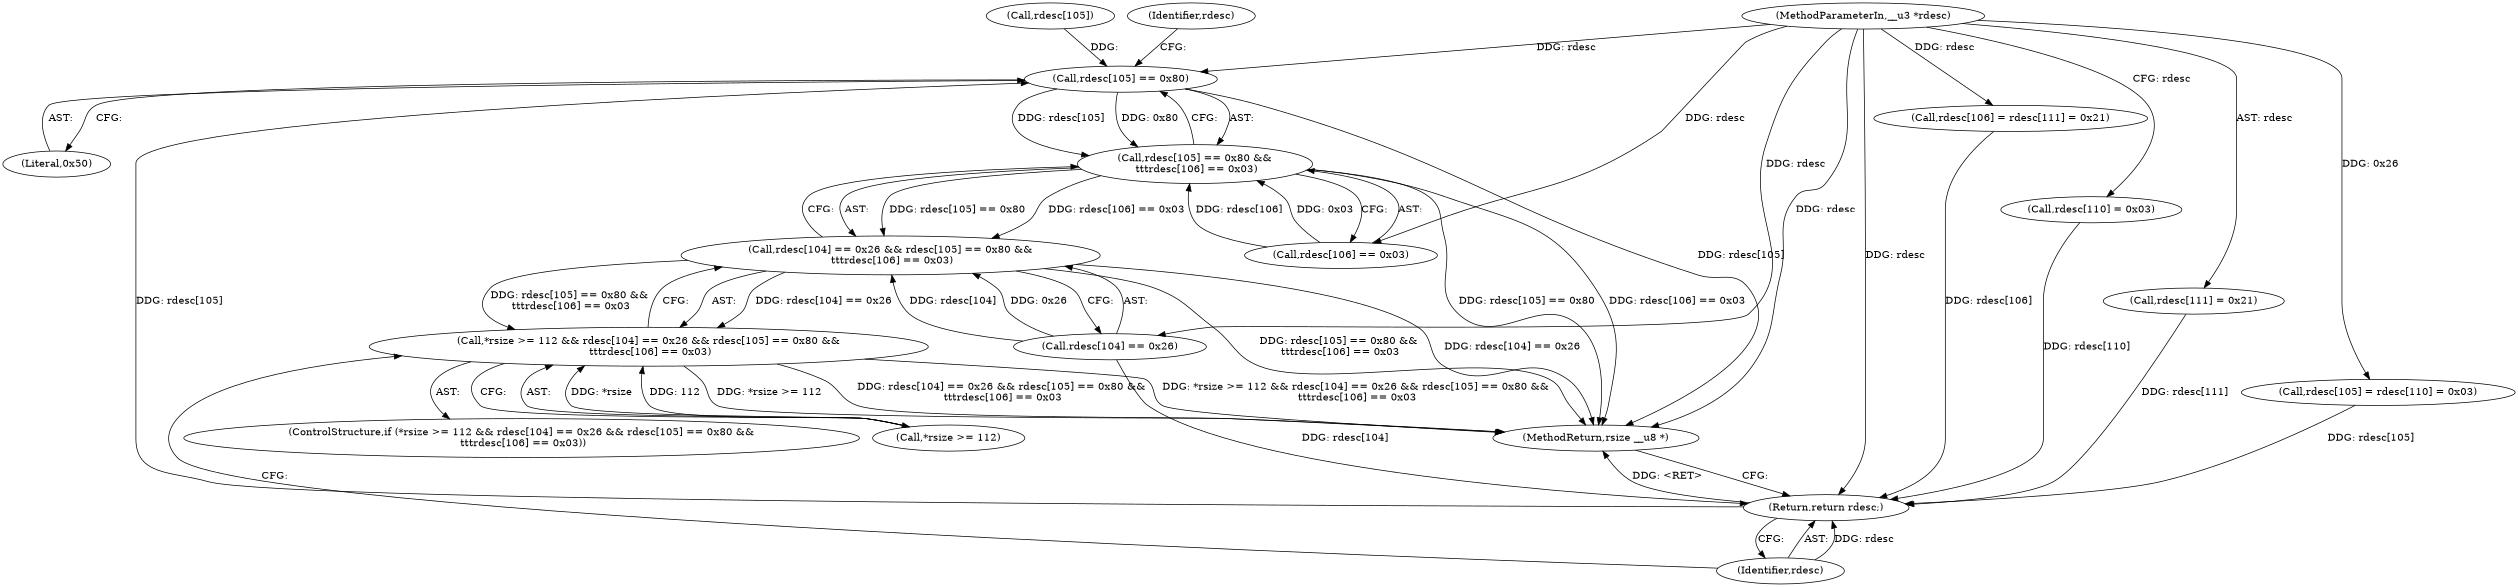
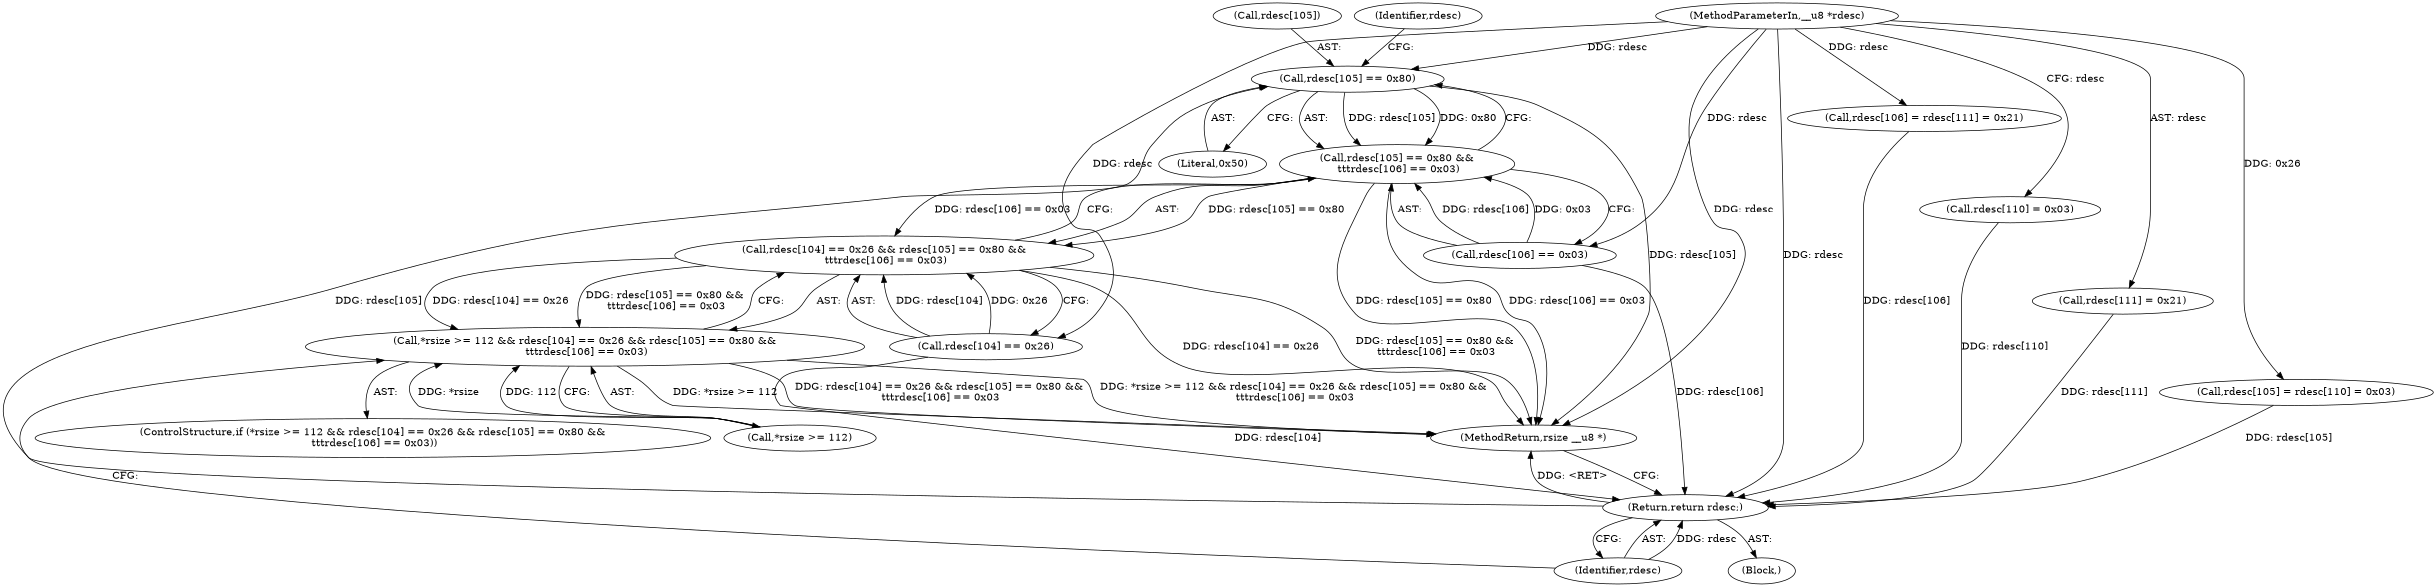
(1863, 16) -> (1777, 16)
(1106, 48) -> (1331, 48)
none -> (1669, 352)
none -> (1762, 571)
